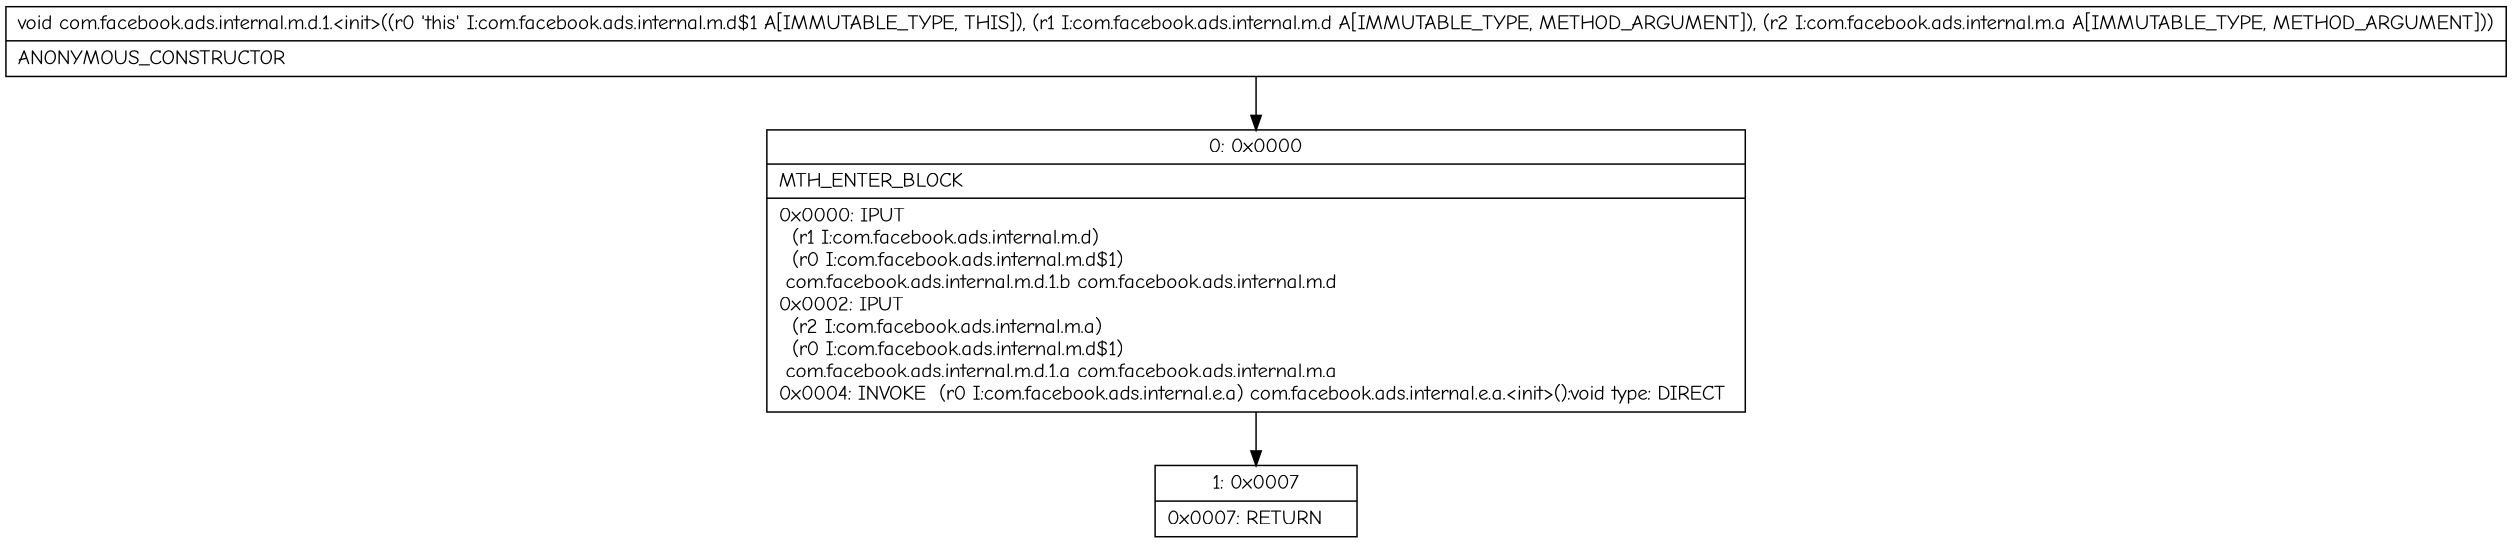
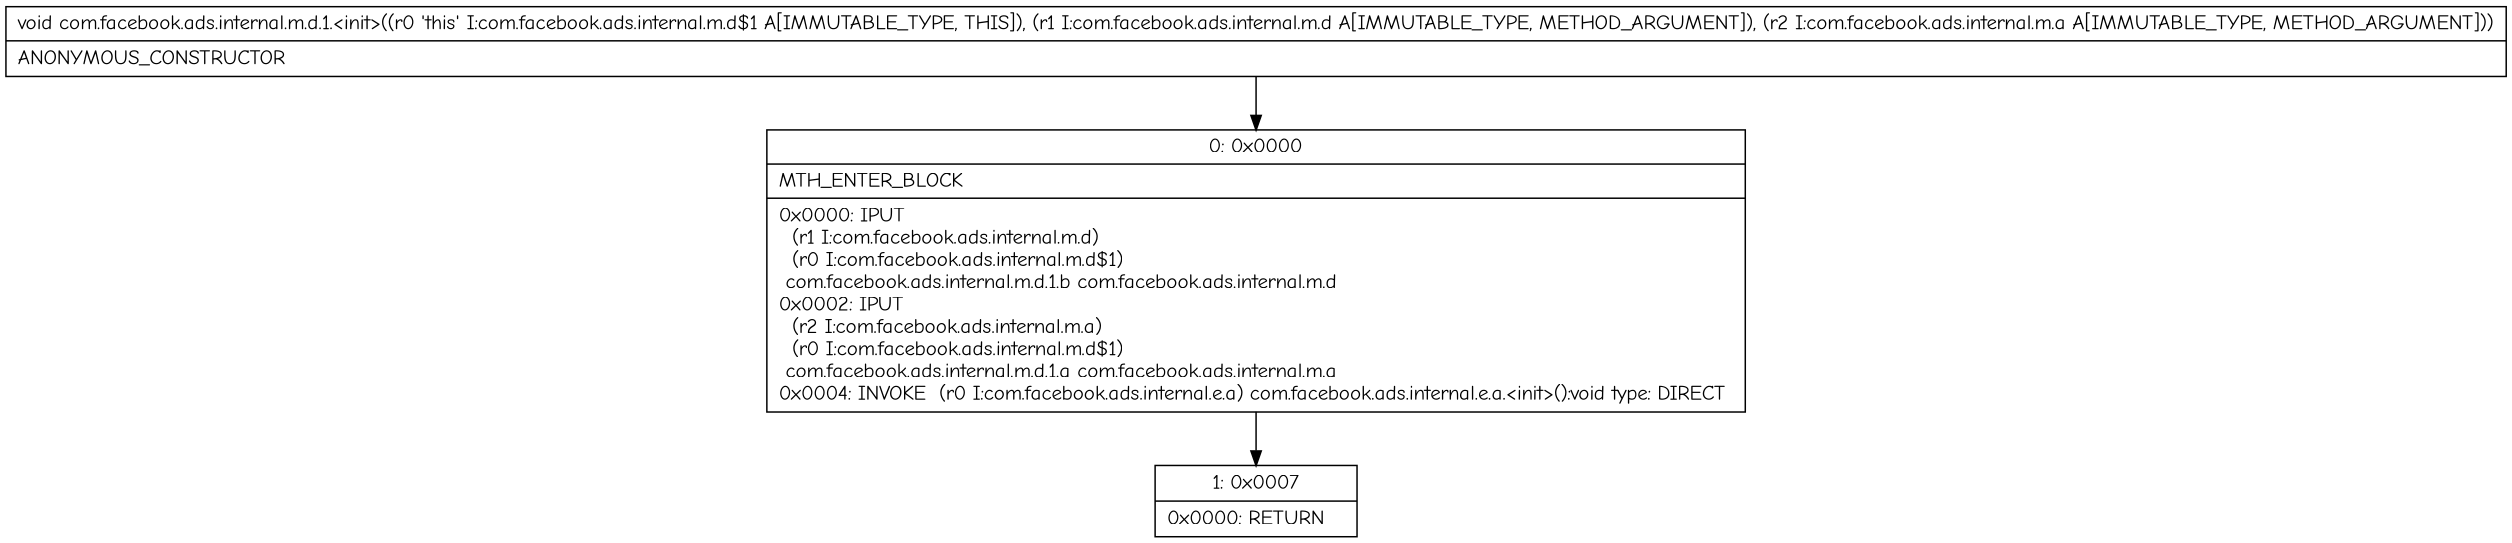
(1255, 518) -> (1256, 518)
